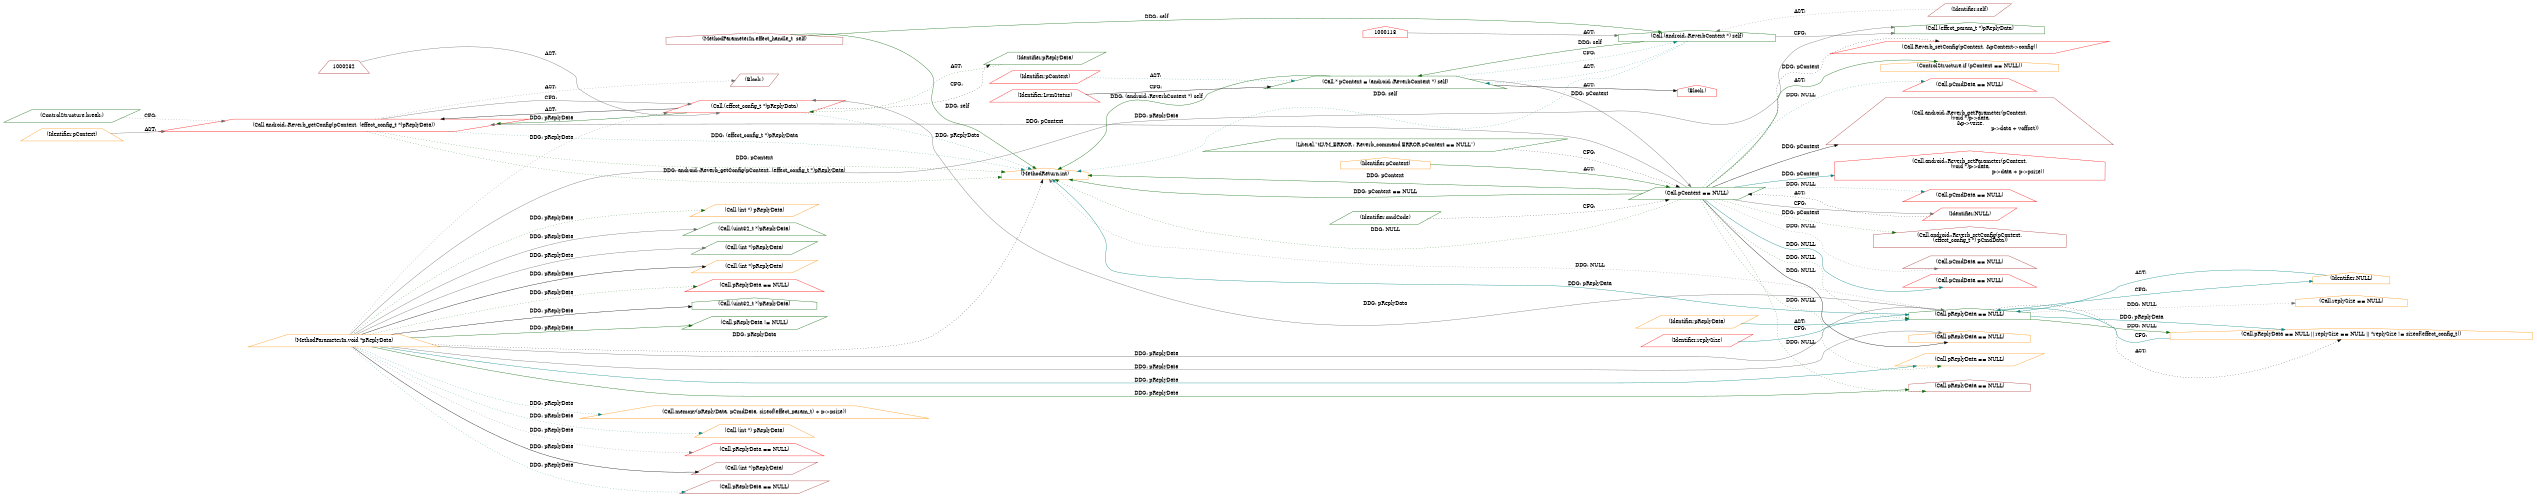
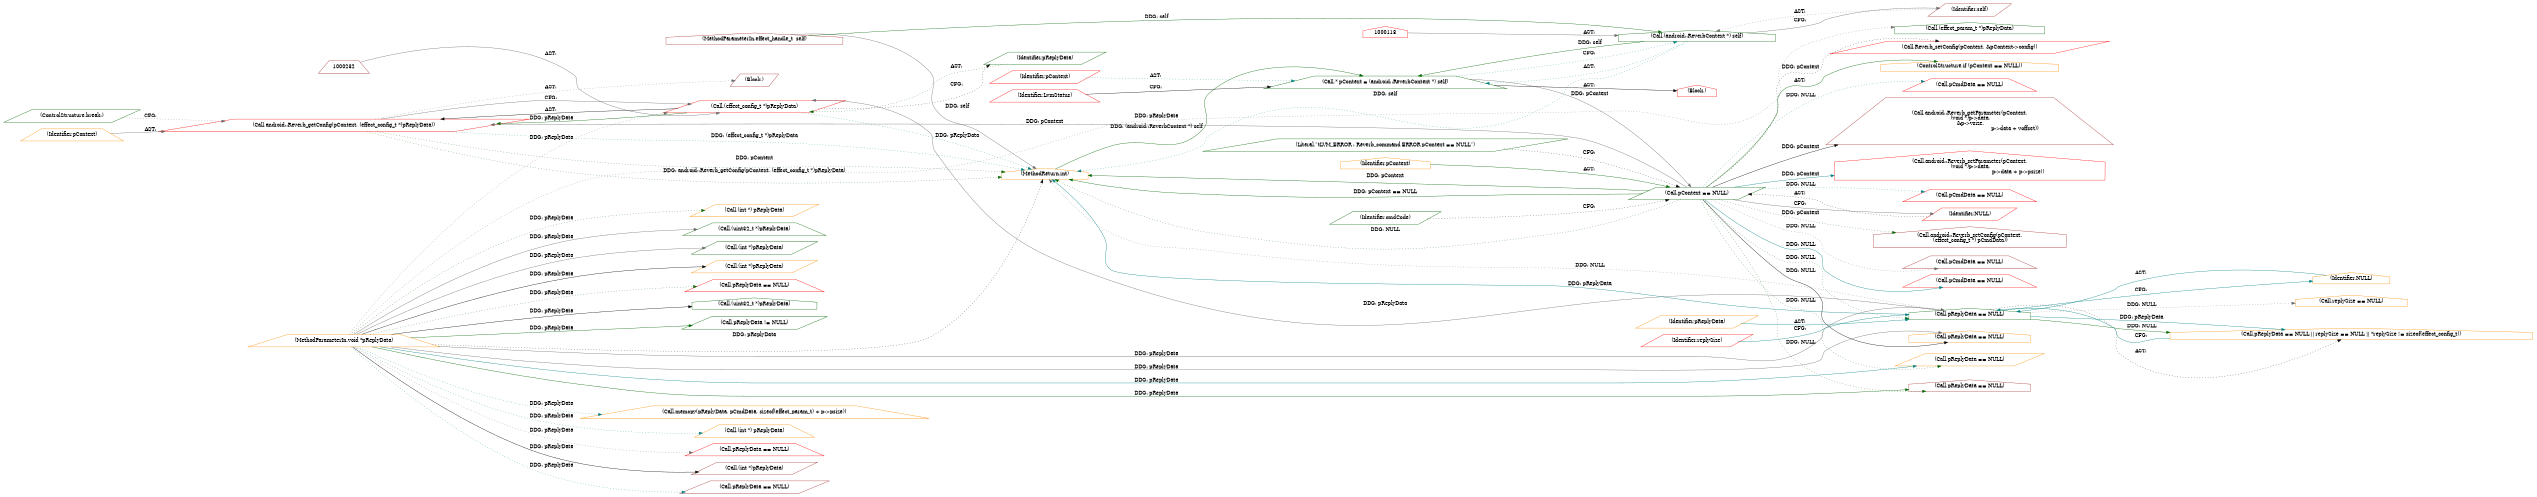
(1825, 36) -> (1841, 16)
(931, 74) -> (931, 74)
(1181, 105) -> (1206, 111)
(1078, 134) -> (1078, 134)
